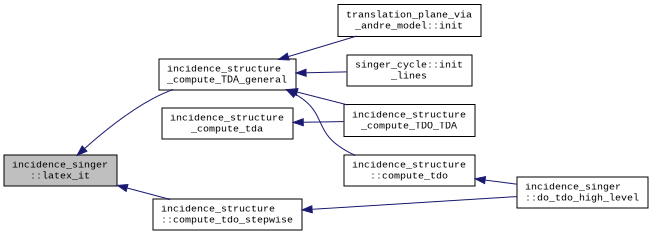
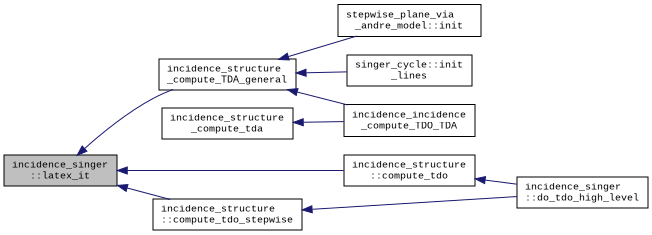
(410, 20) -> (410, 20)
(410, 120) -> (410, 120)
(324, 129) -> (236, 170)
